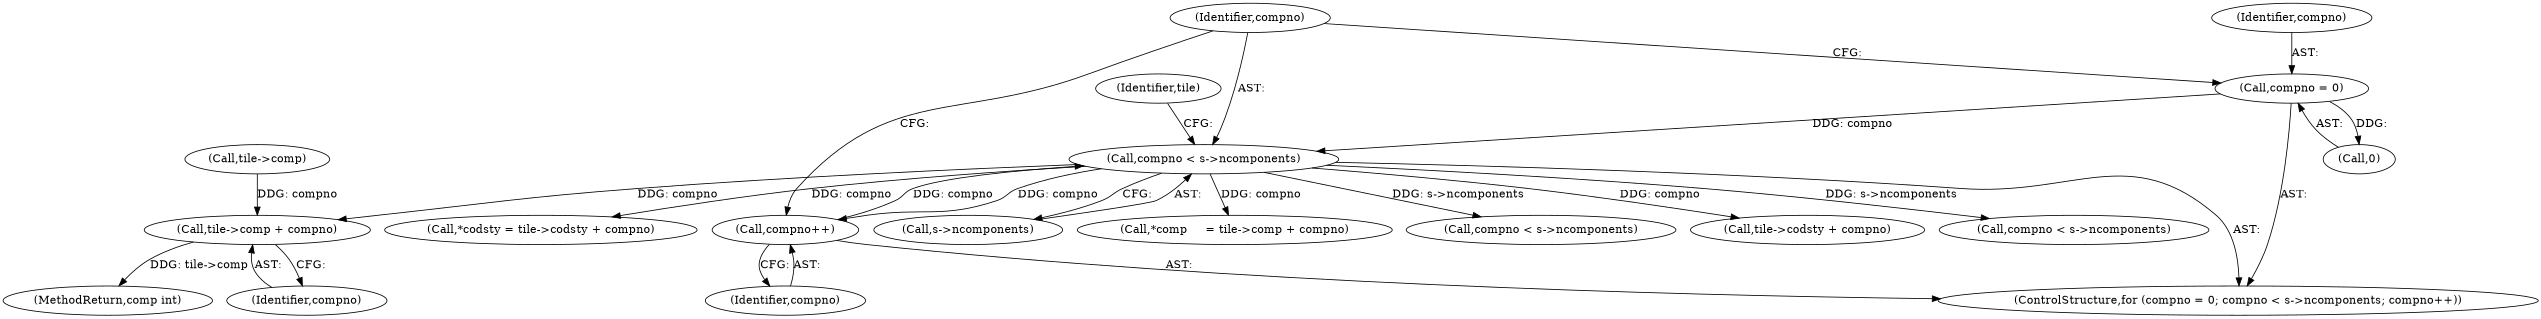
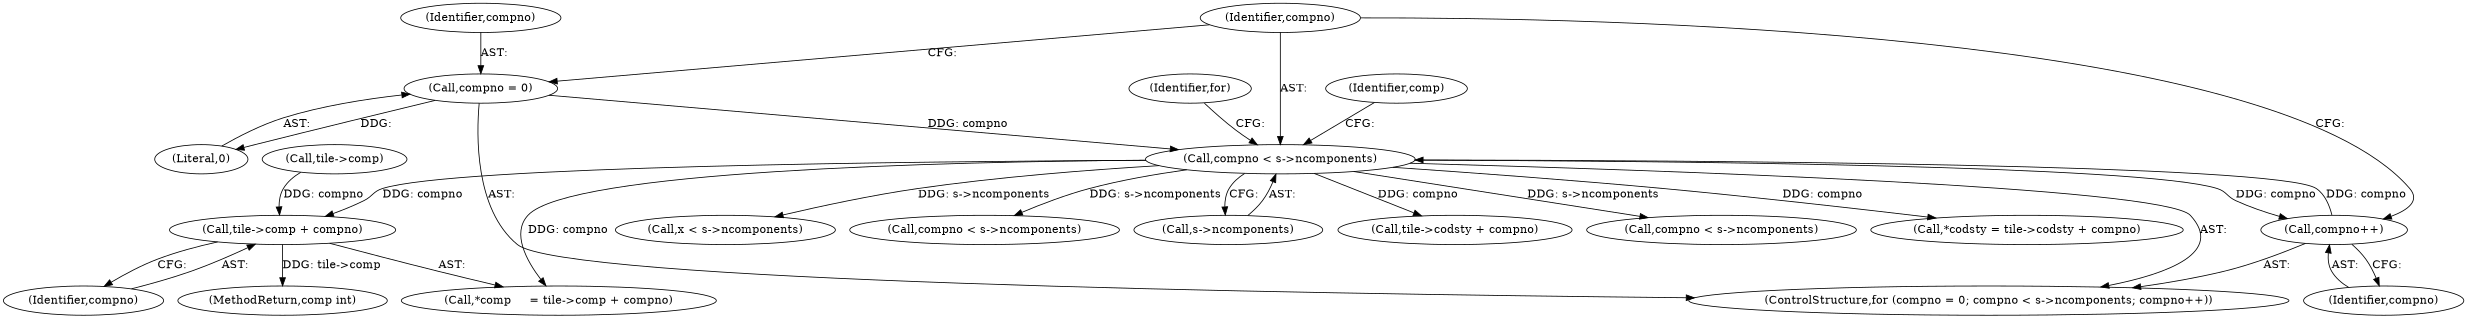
(1158, 89) -> (1190, 89)
none -> (1397, 89)
(2359, 159) -> (201, 159)
none -> (725, 230)
none -> (412, 265)
